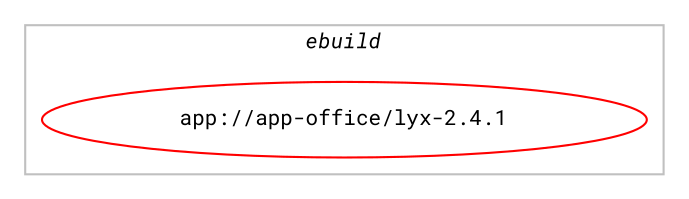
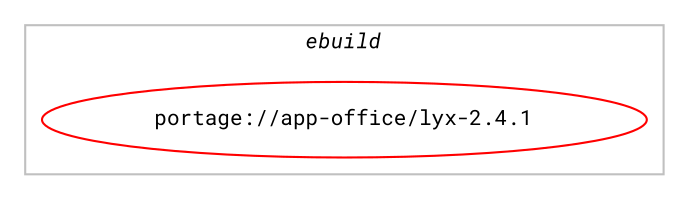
(344, 120) -> (344, 120)
